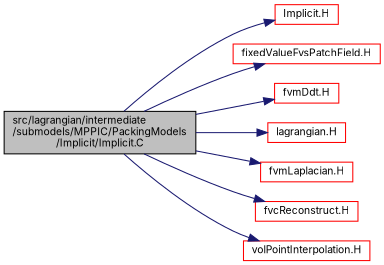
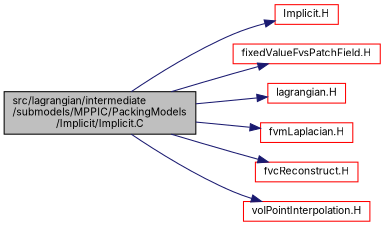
(307, 93) -> none
